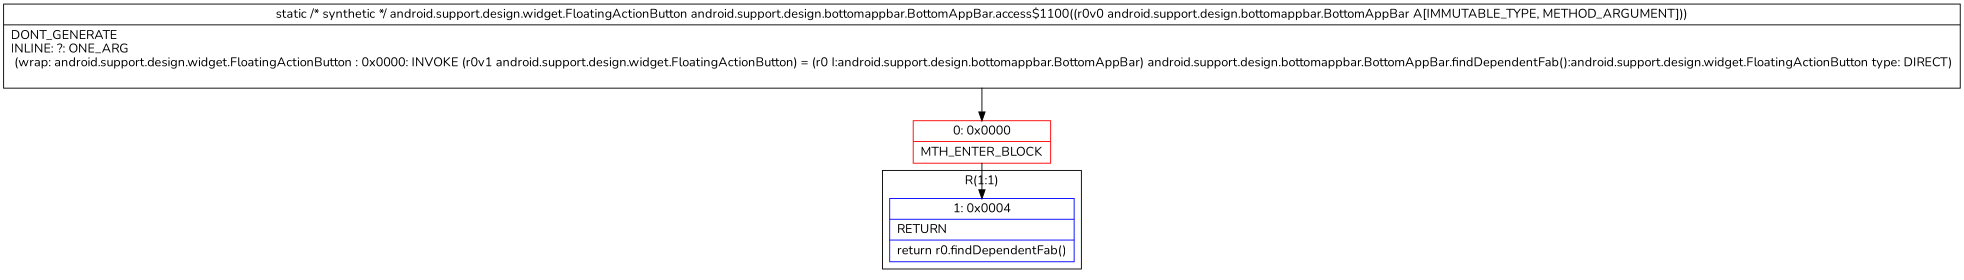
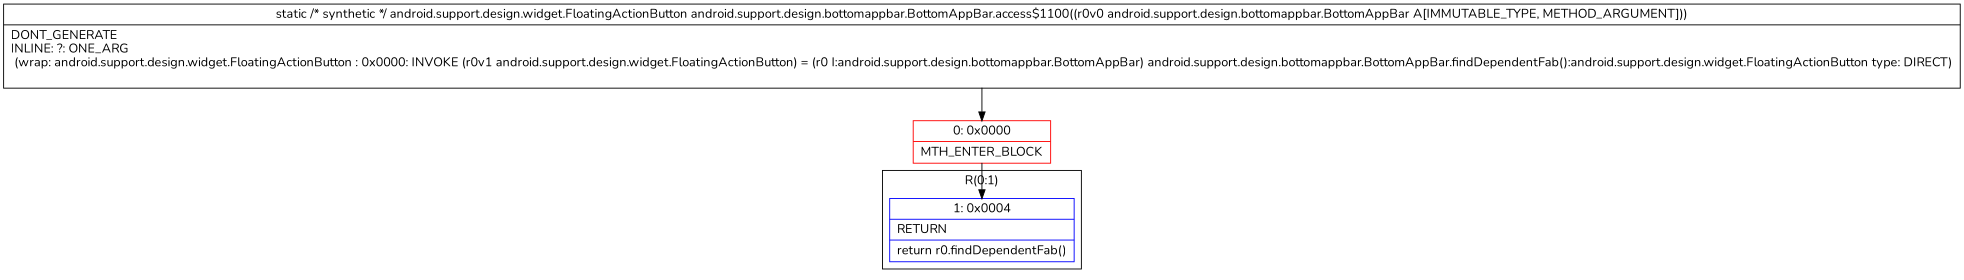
(982, 181) -> (982, 181)
